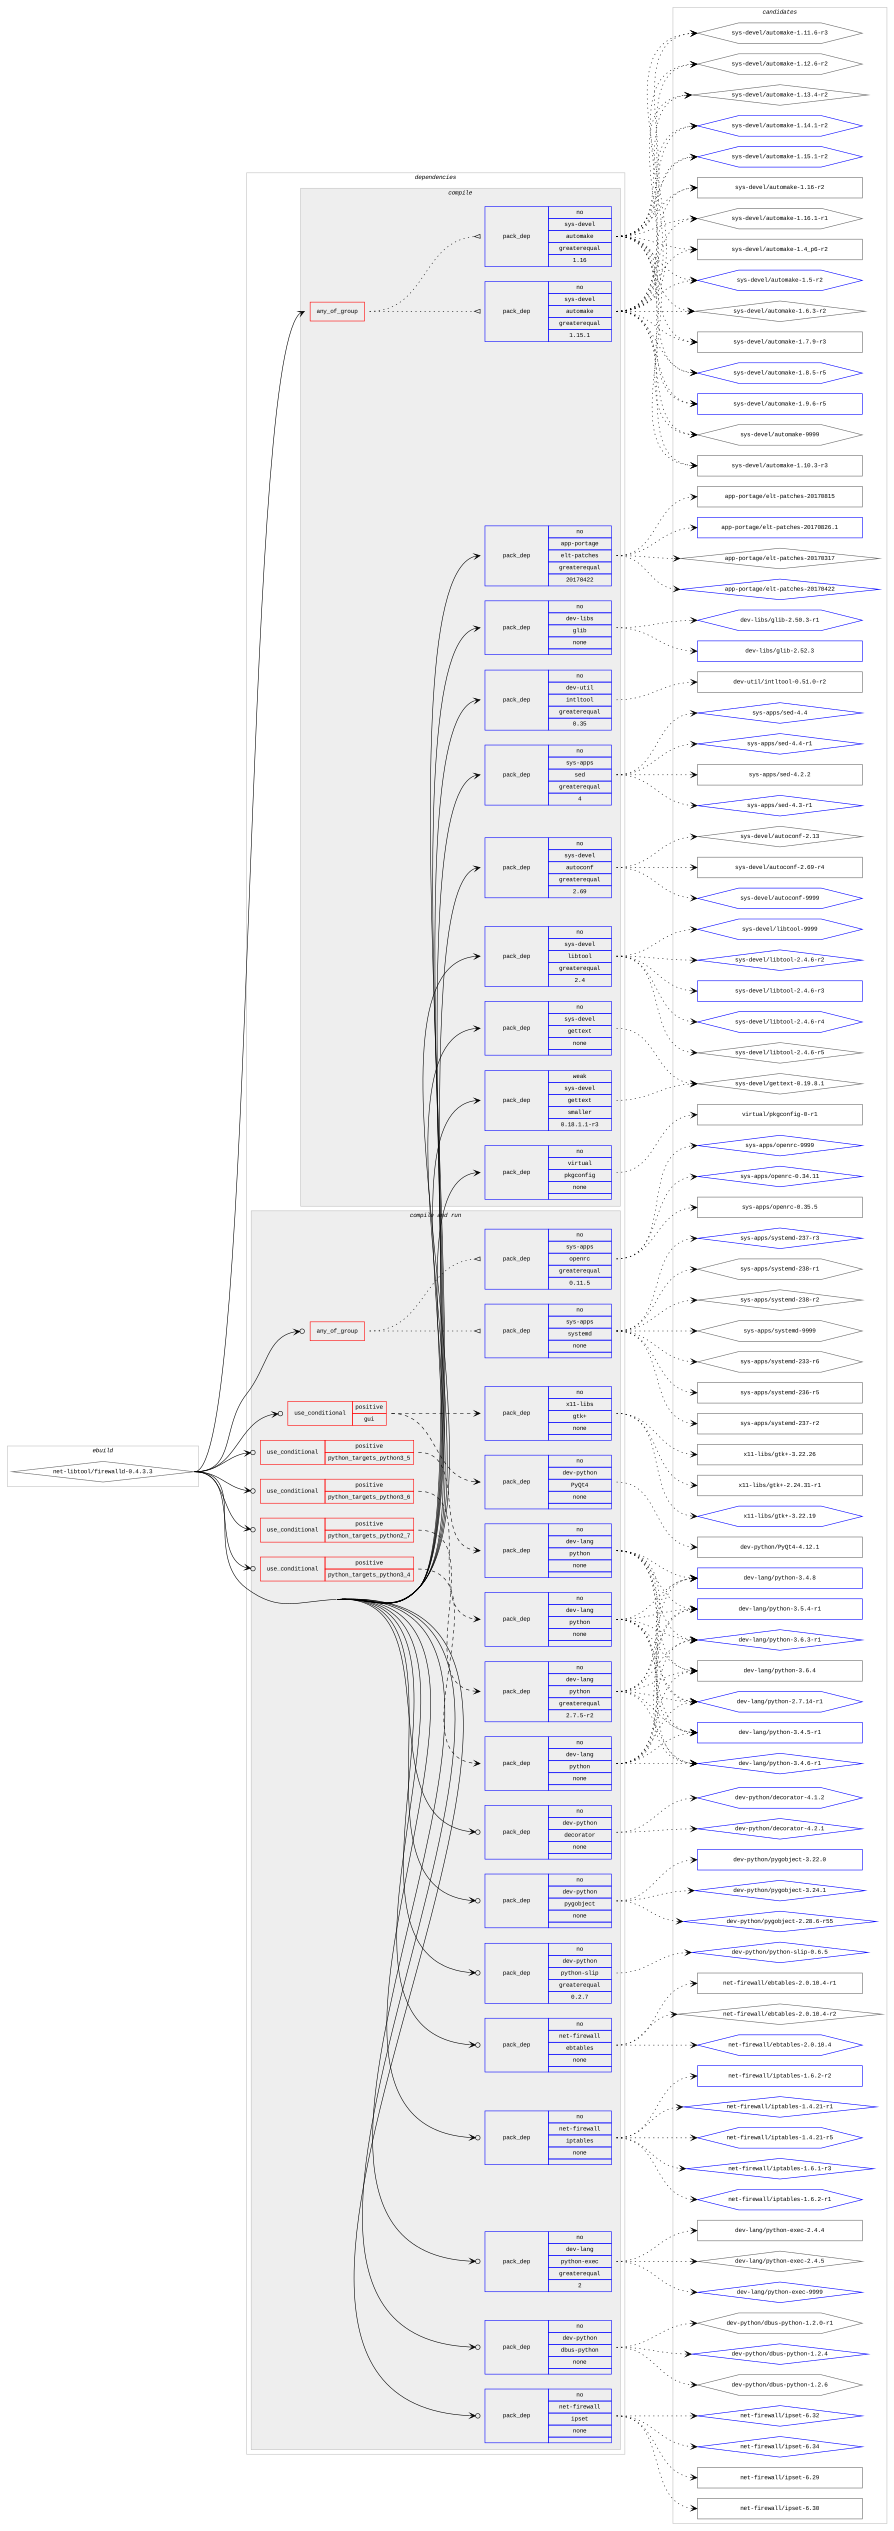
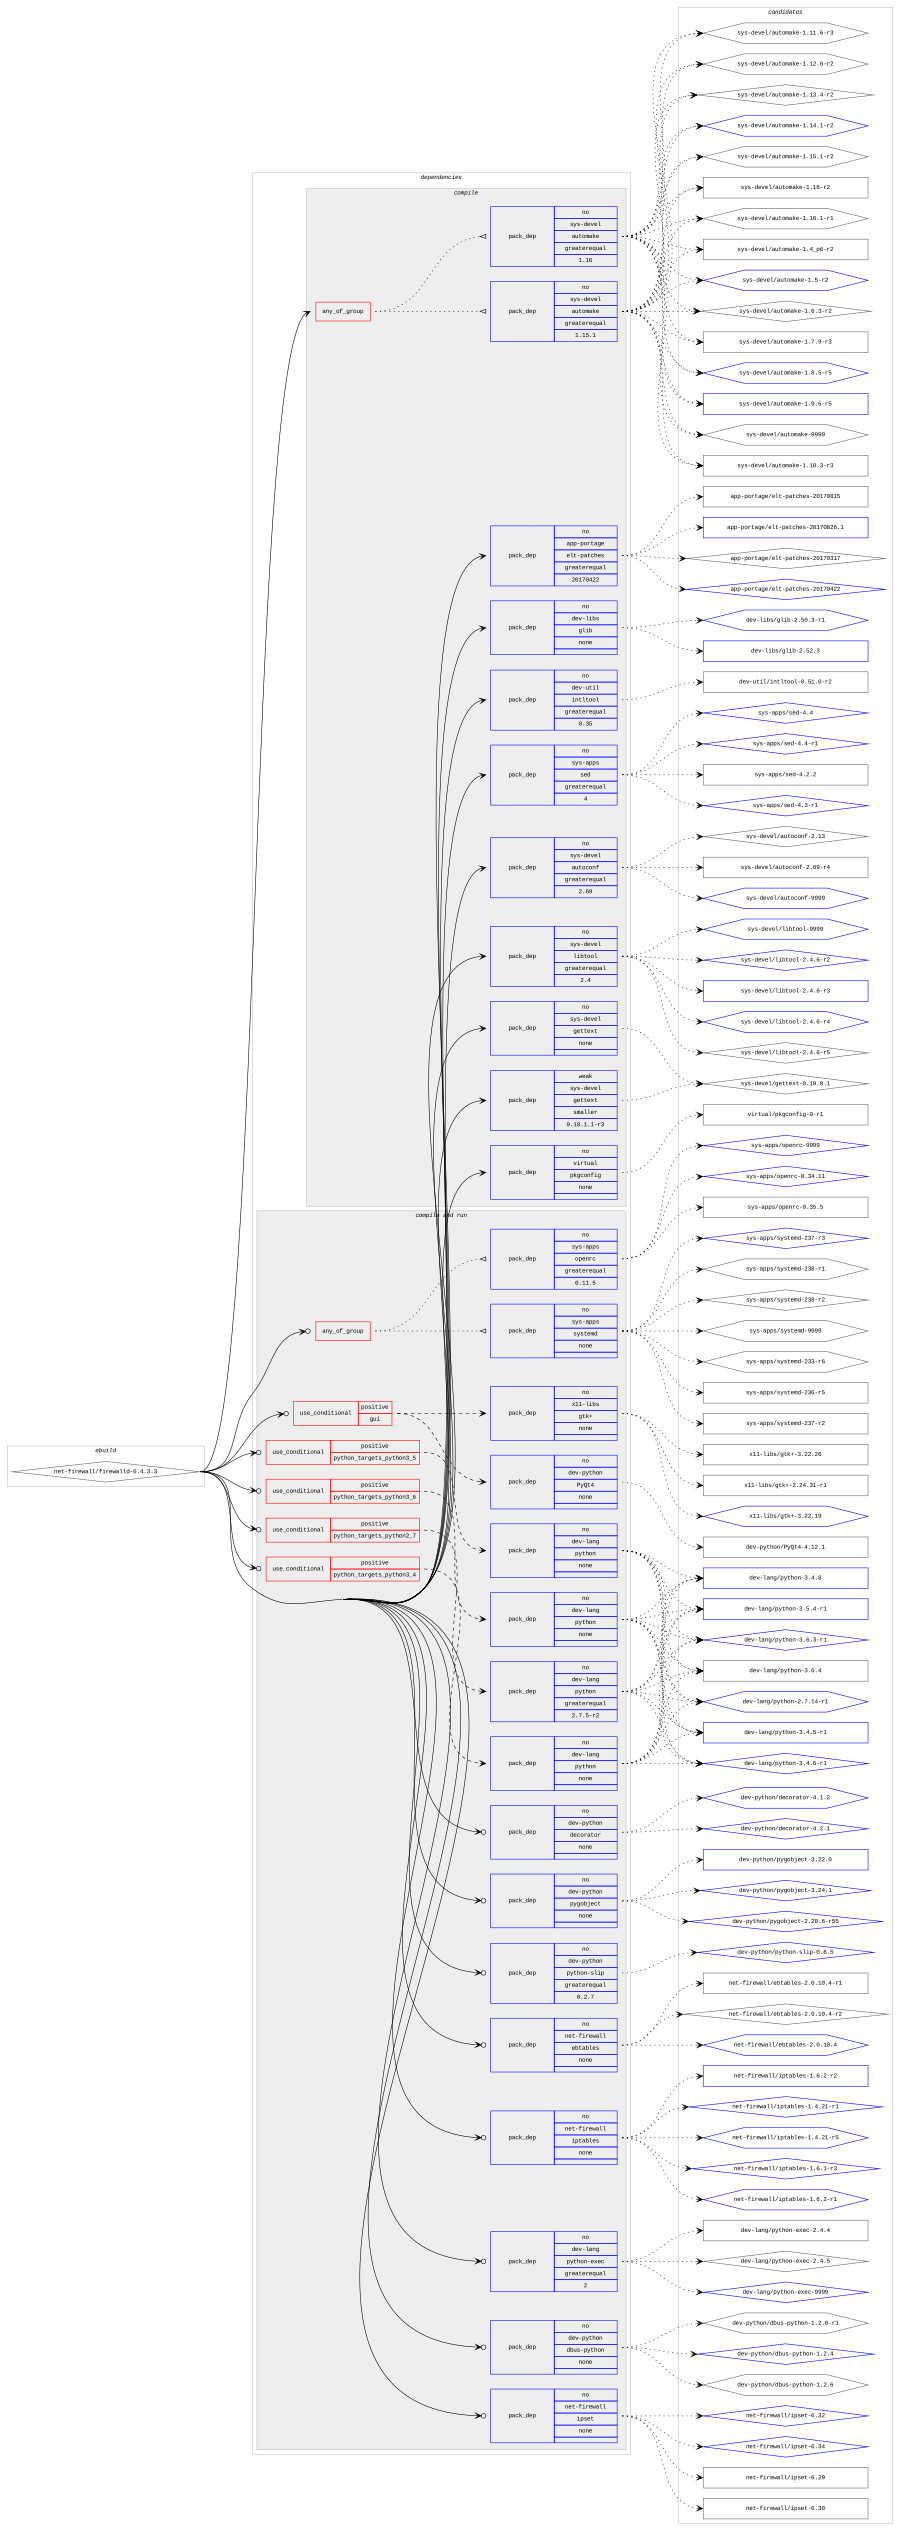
(780, 157) -> (786, 157)
(103, 1472) -> (106, 1472)
